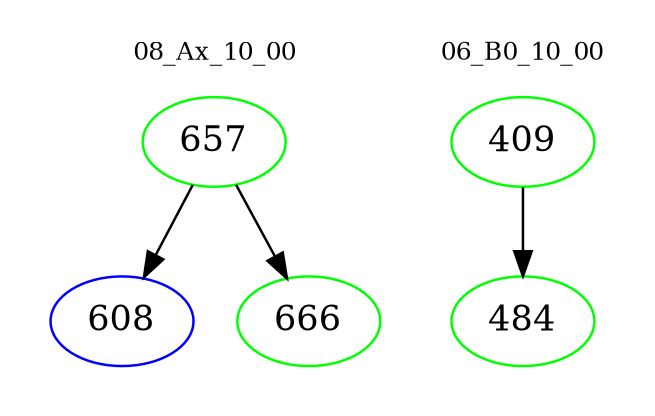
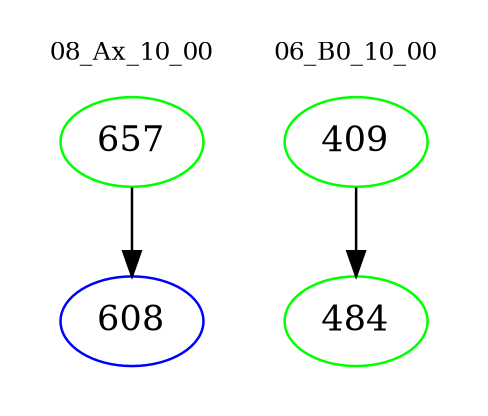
(309, 321) -> none
